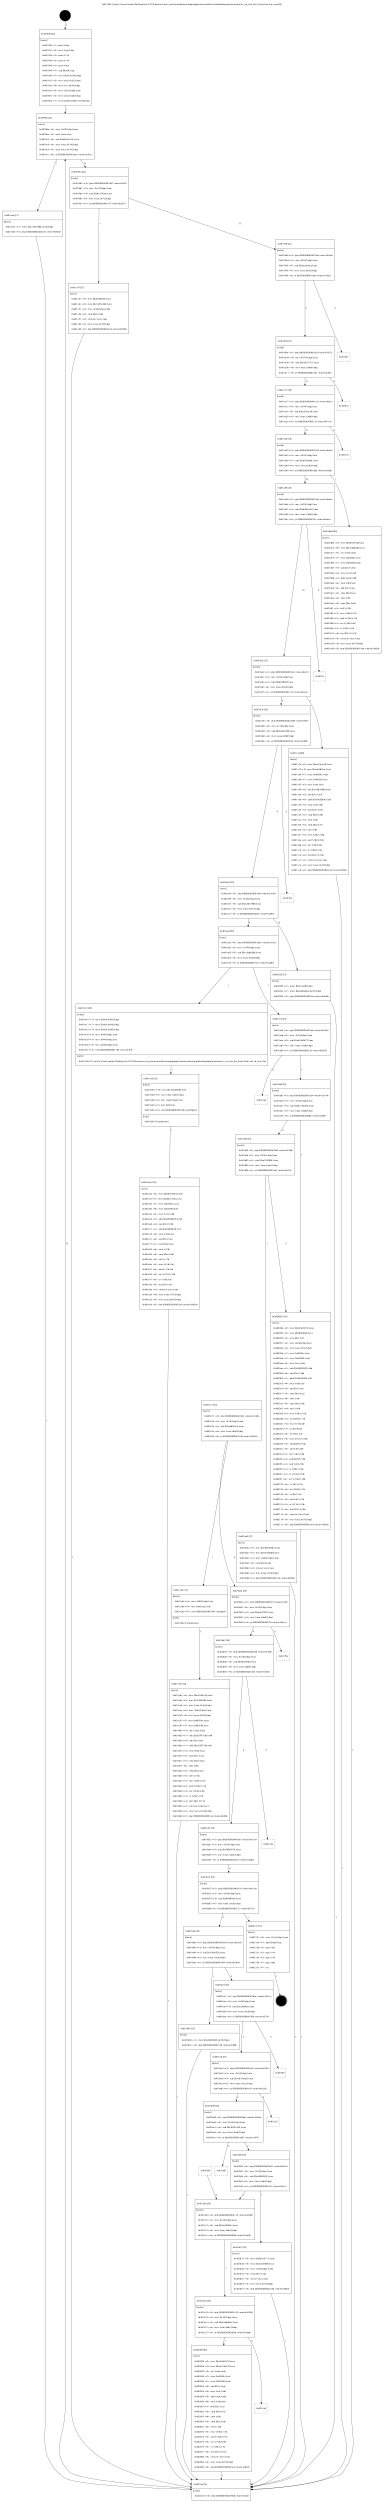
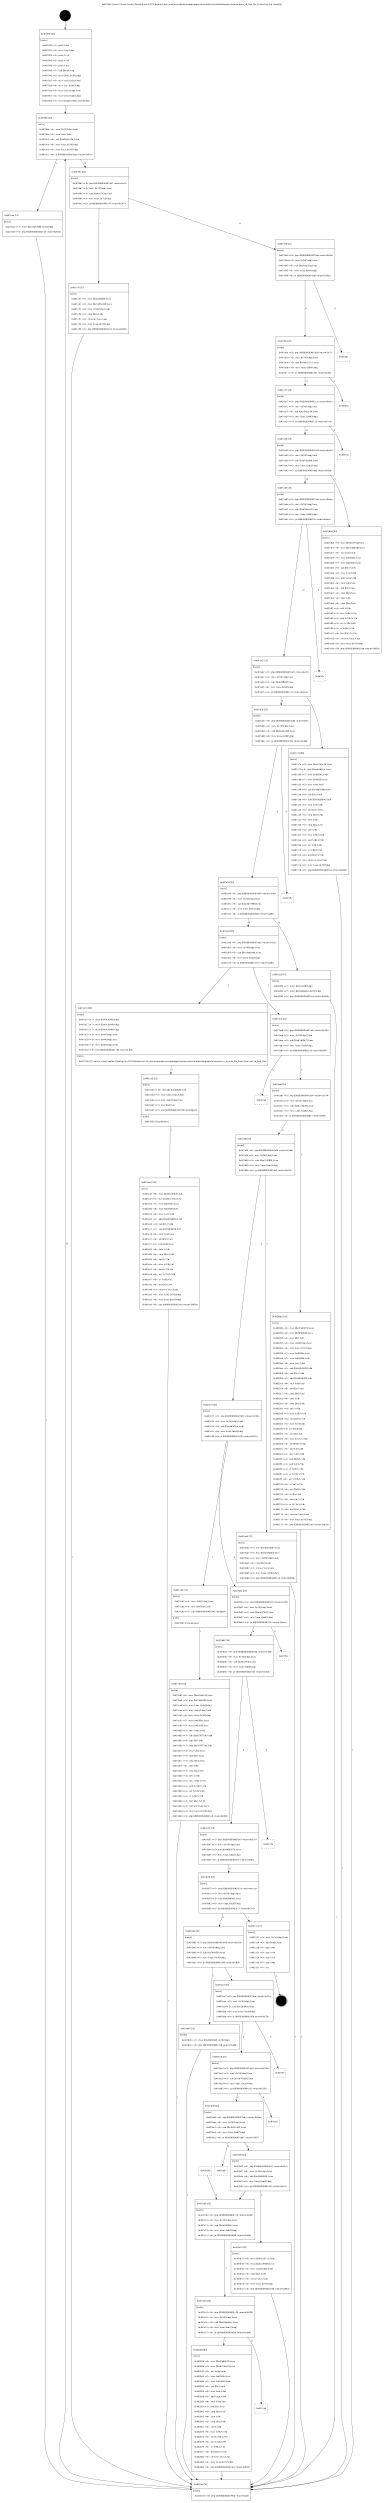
(277, 1243) -> (245, 1287)
